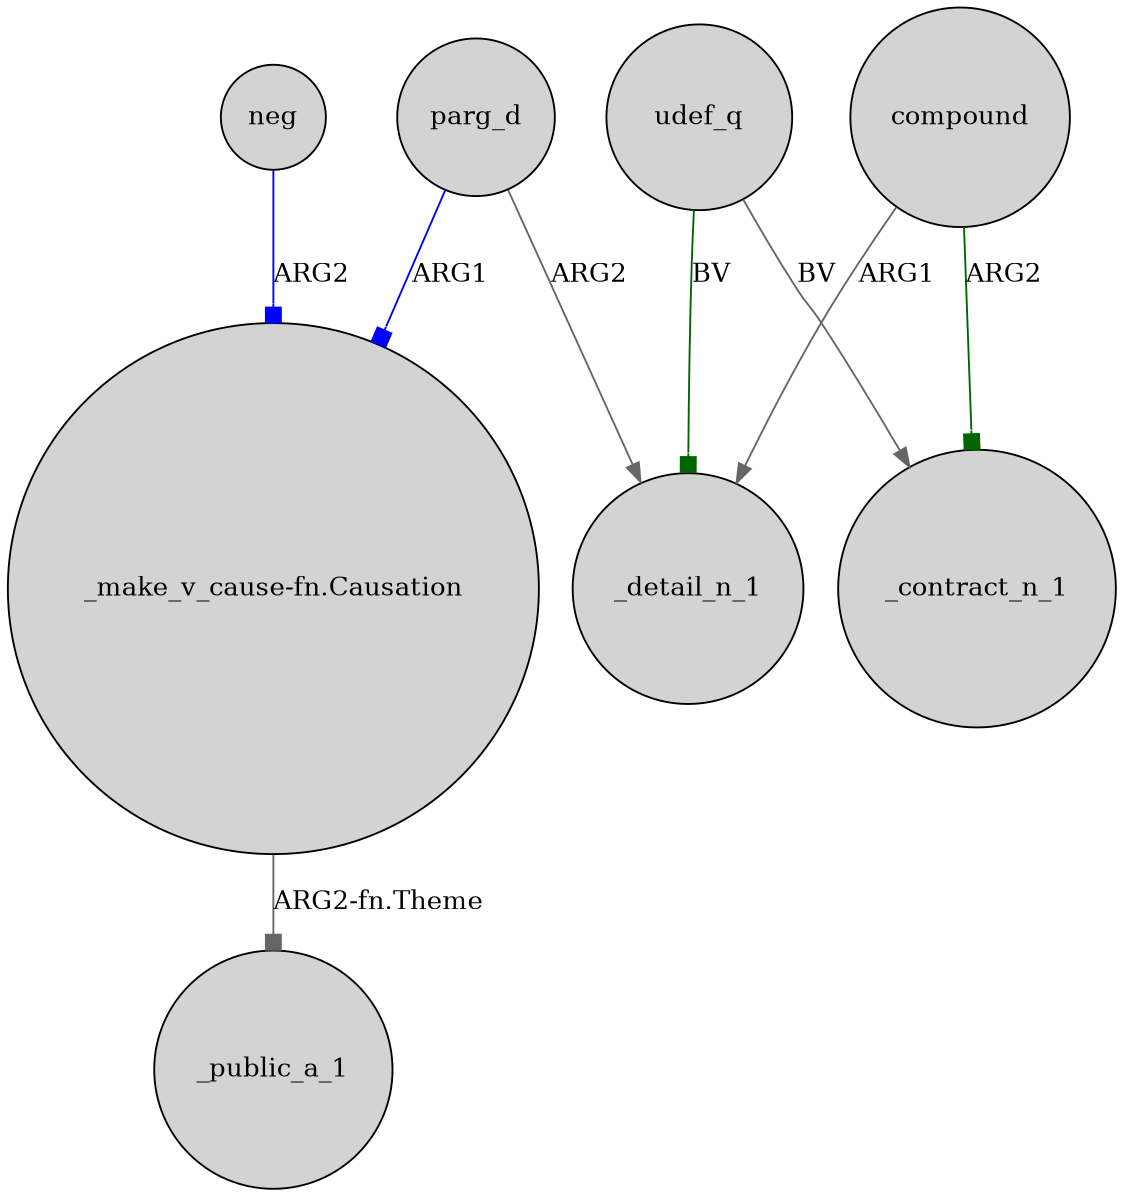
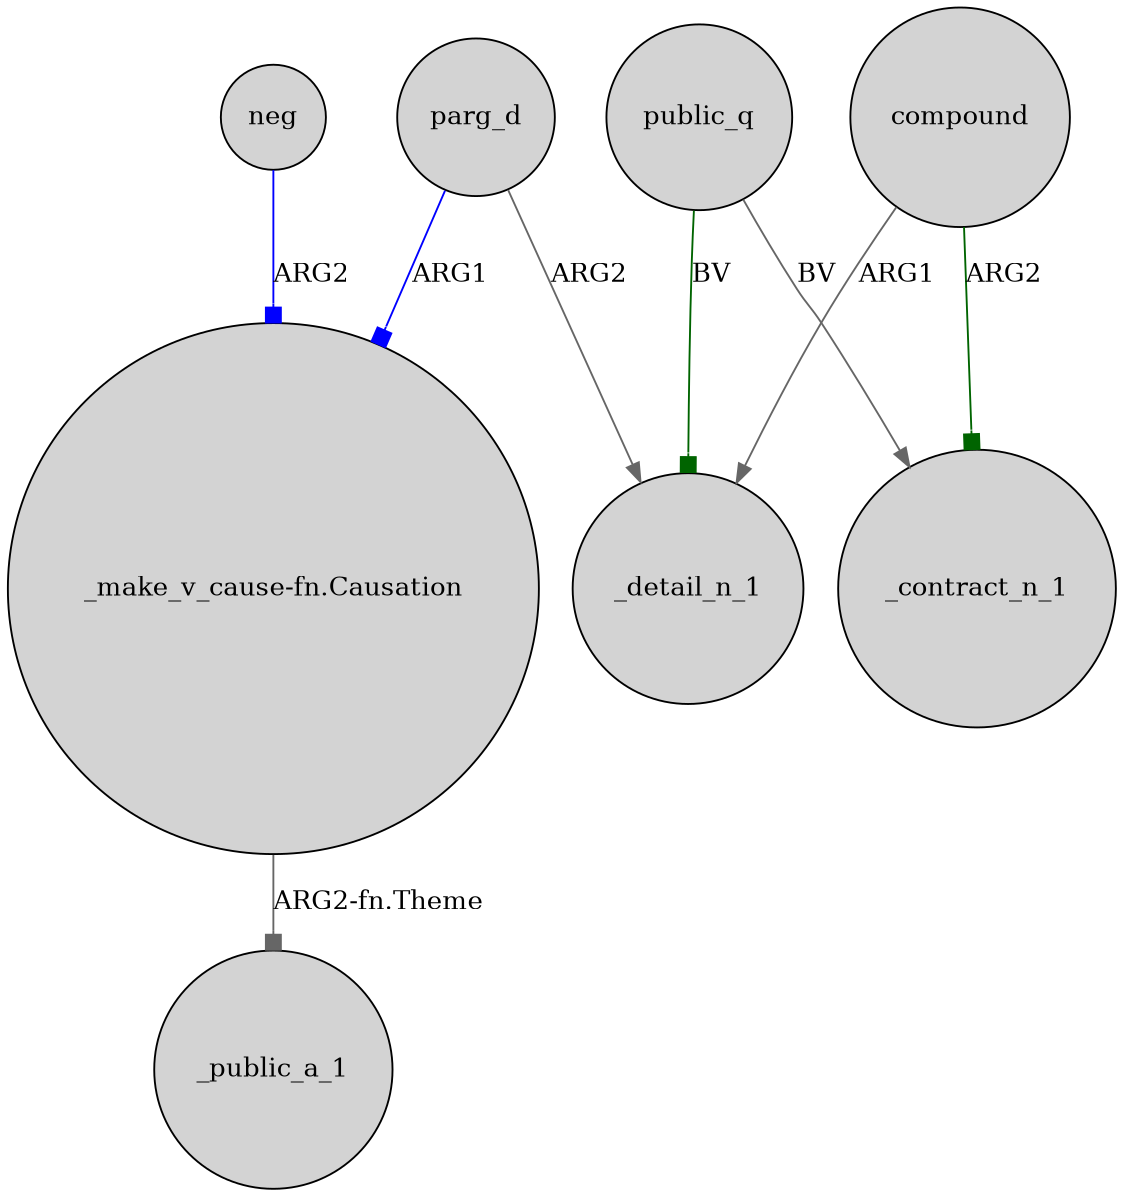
(699, 117) -> (699, 117)
